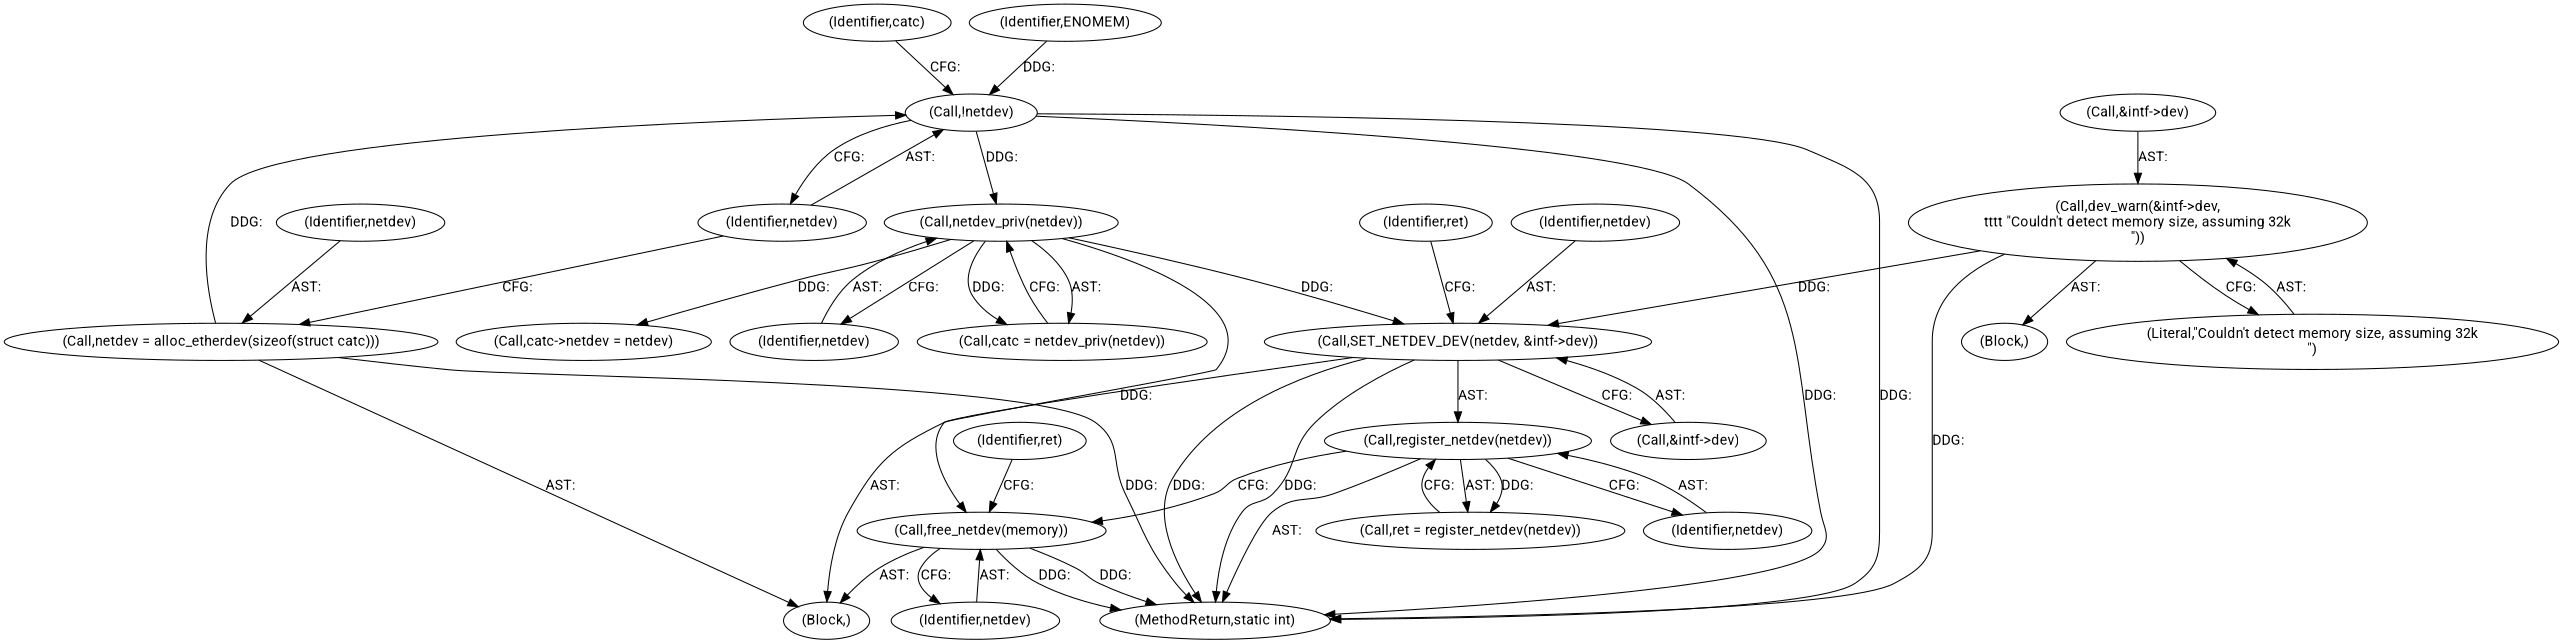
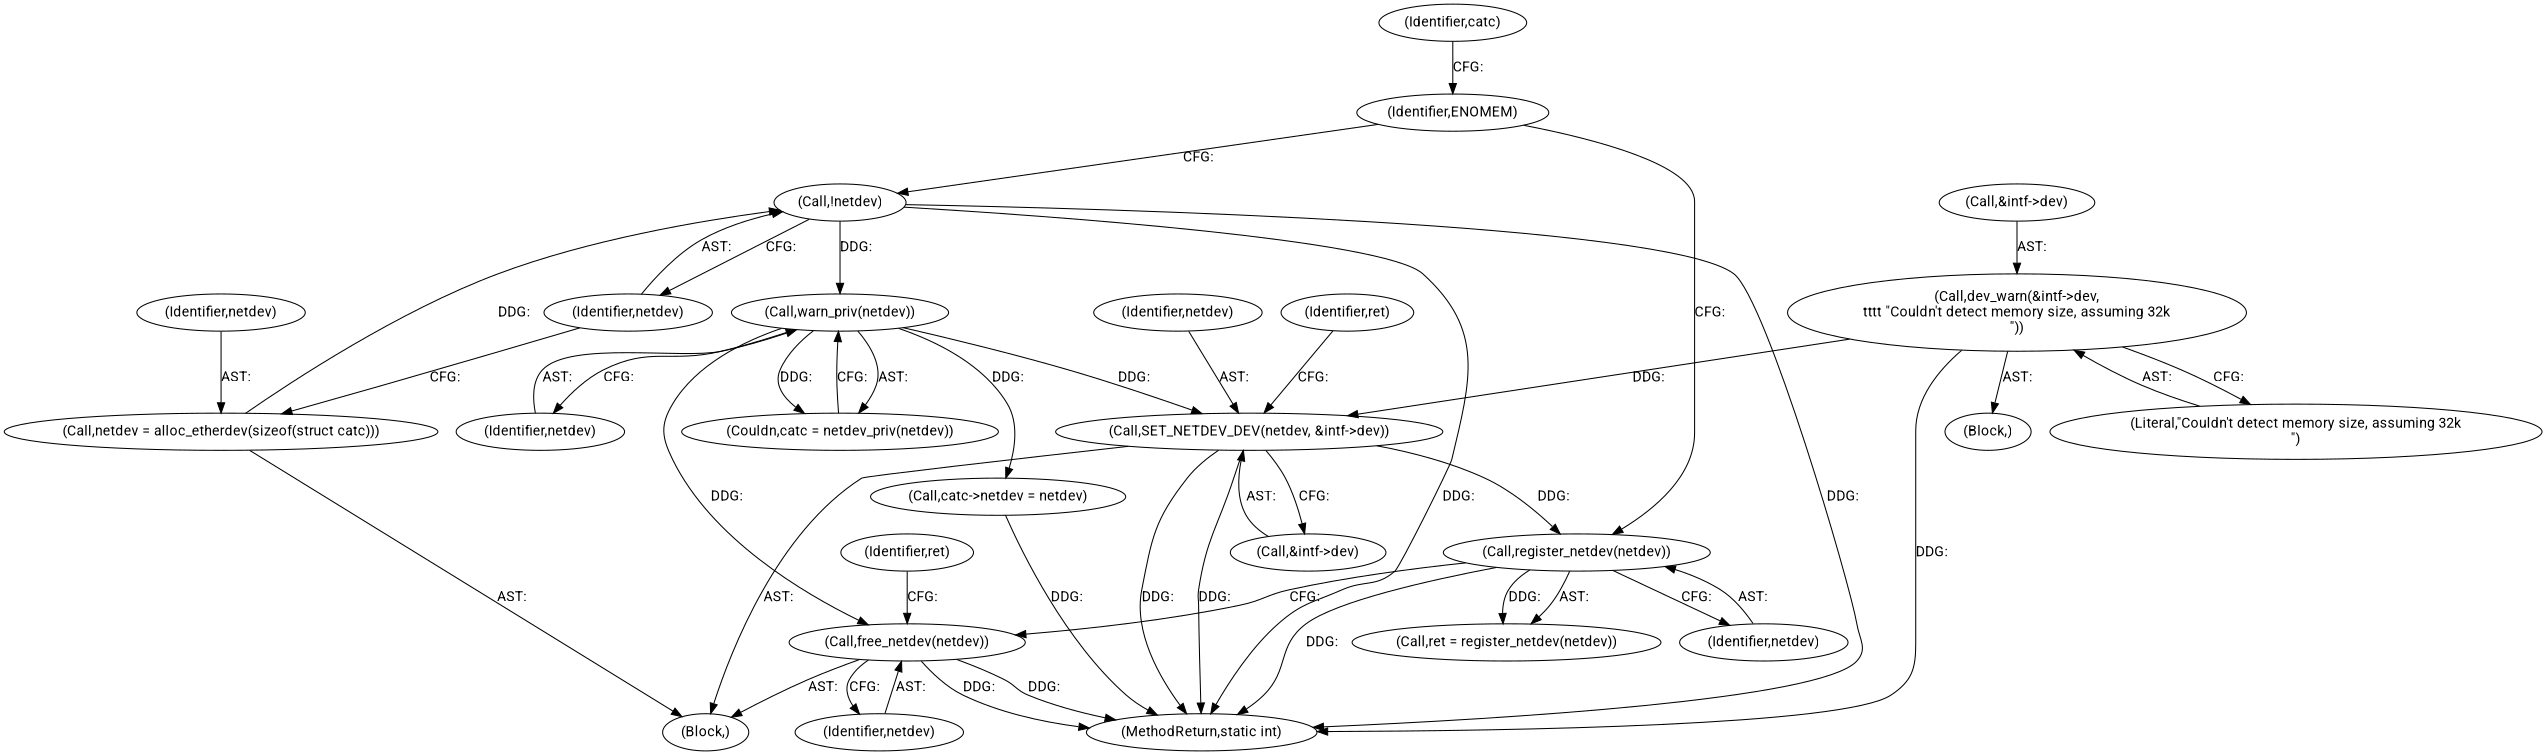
(921, 64) -> (1453, 62)
(1041, 68) -> (1201, 158)
(1001, 223) -> (840, 313)
(1062, 342) -> (840, 432)
(817, 385) -> (1064, 622)
(1475, 396) -> (1556, 497)
(1423, 492) -> (1695, 283)
(982, 531) -> (907, 642)
(1289, 531) -> (1325, 642)
